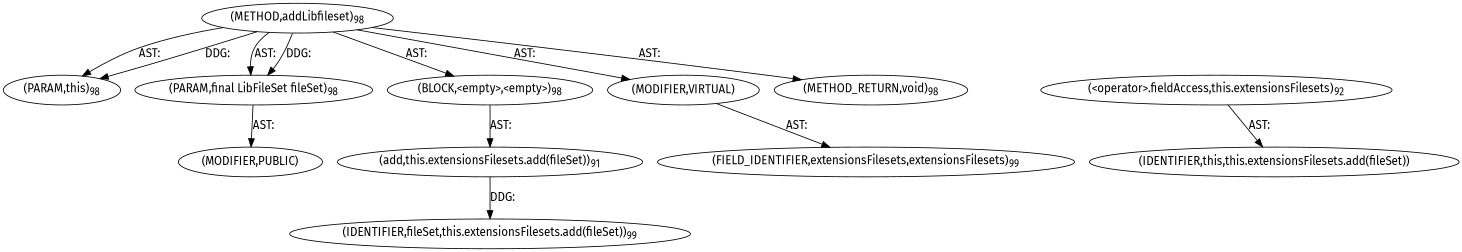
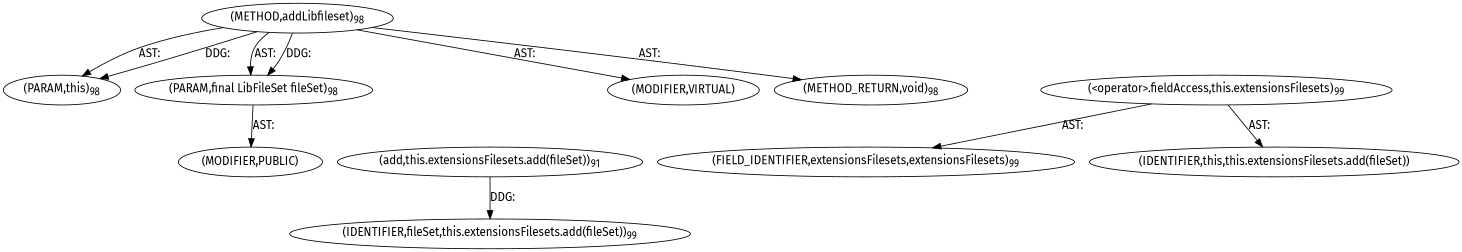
(1340, 89) -> (1340, 89)
(490, 90) -> none
(769, 124) -> (1046, 125)
